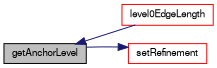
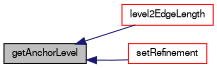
(168, 15) -> (168, 15)
(102, 47) -> (112, 60)
